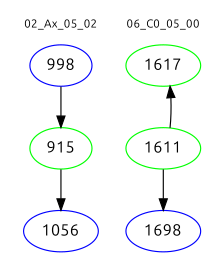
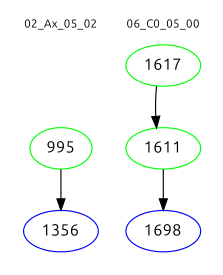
(61, 66) -> none
(171, 113) -> (156, 101)
(61, 148) -> (61, 148)
(61, 231) -> (61, 231)
